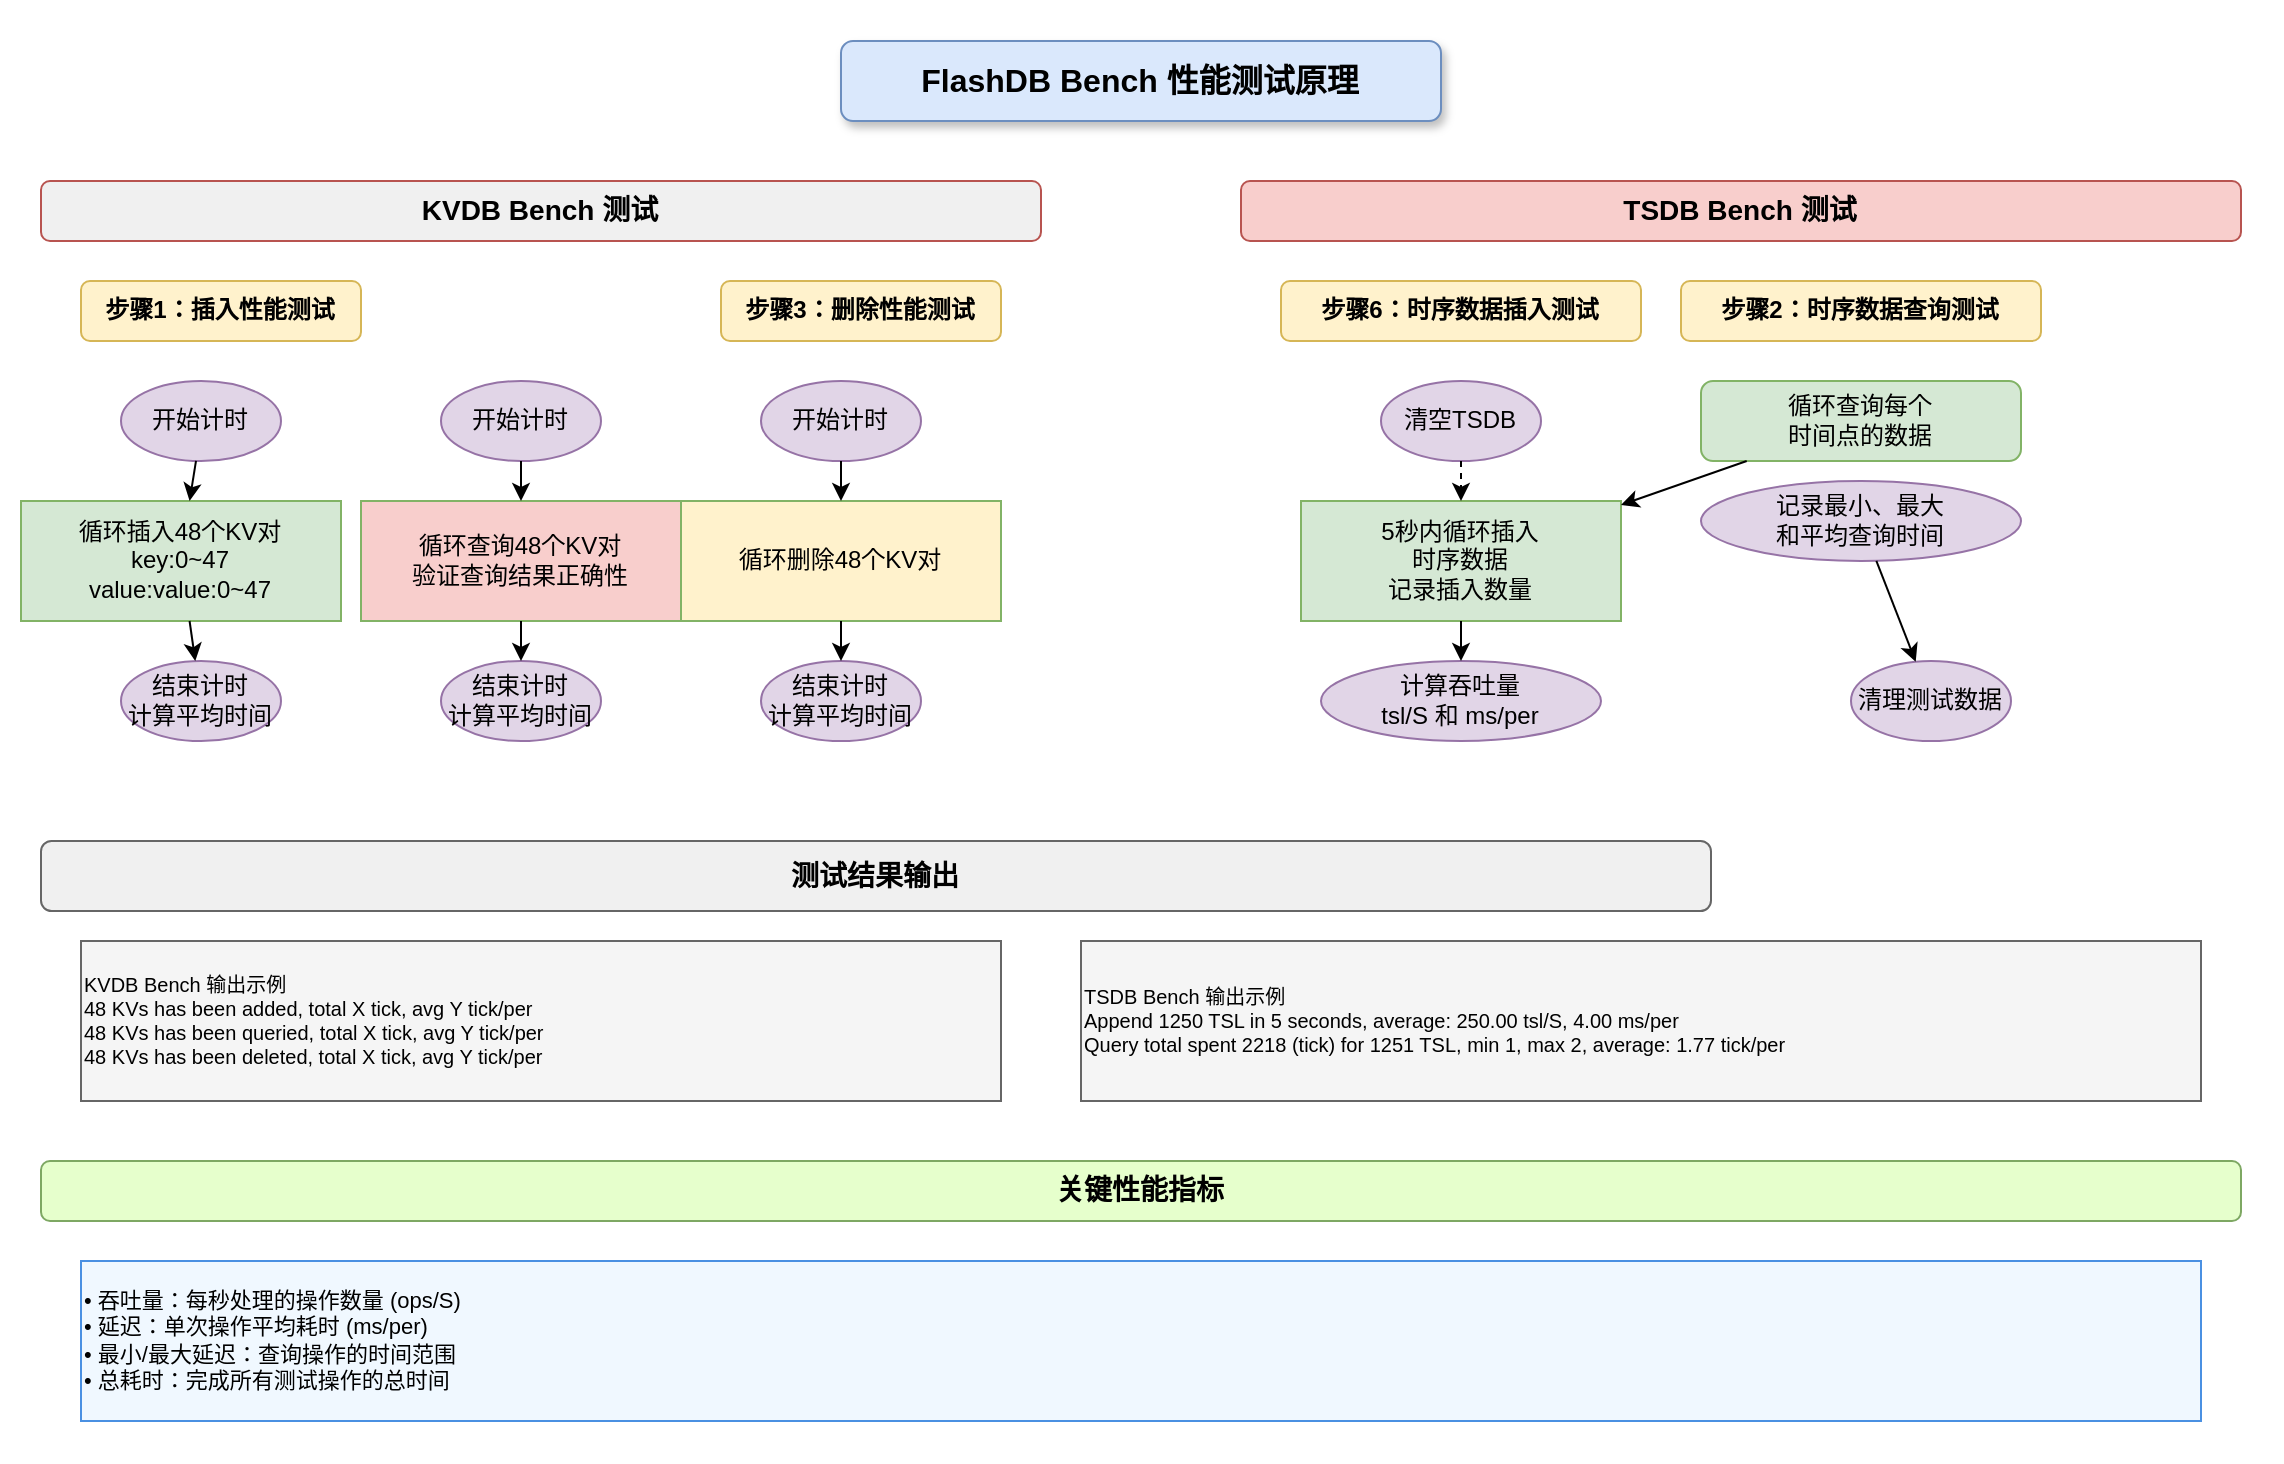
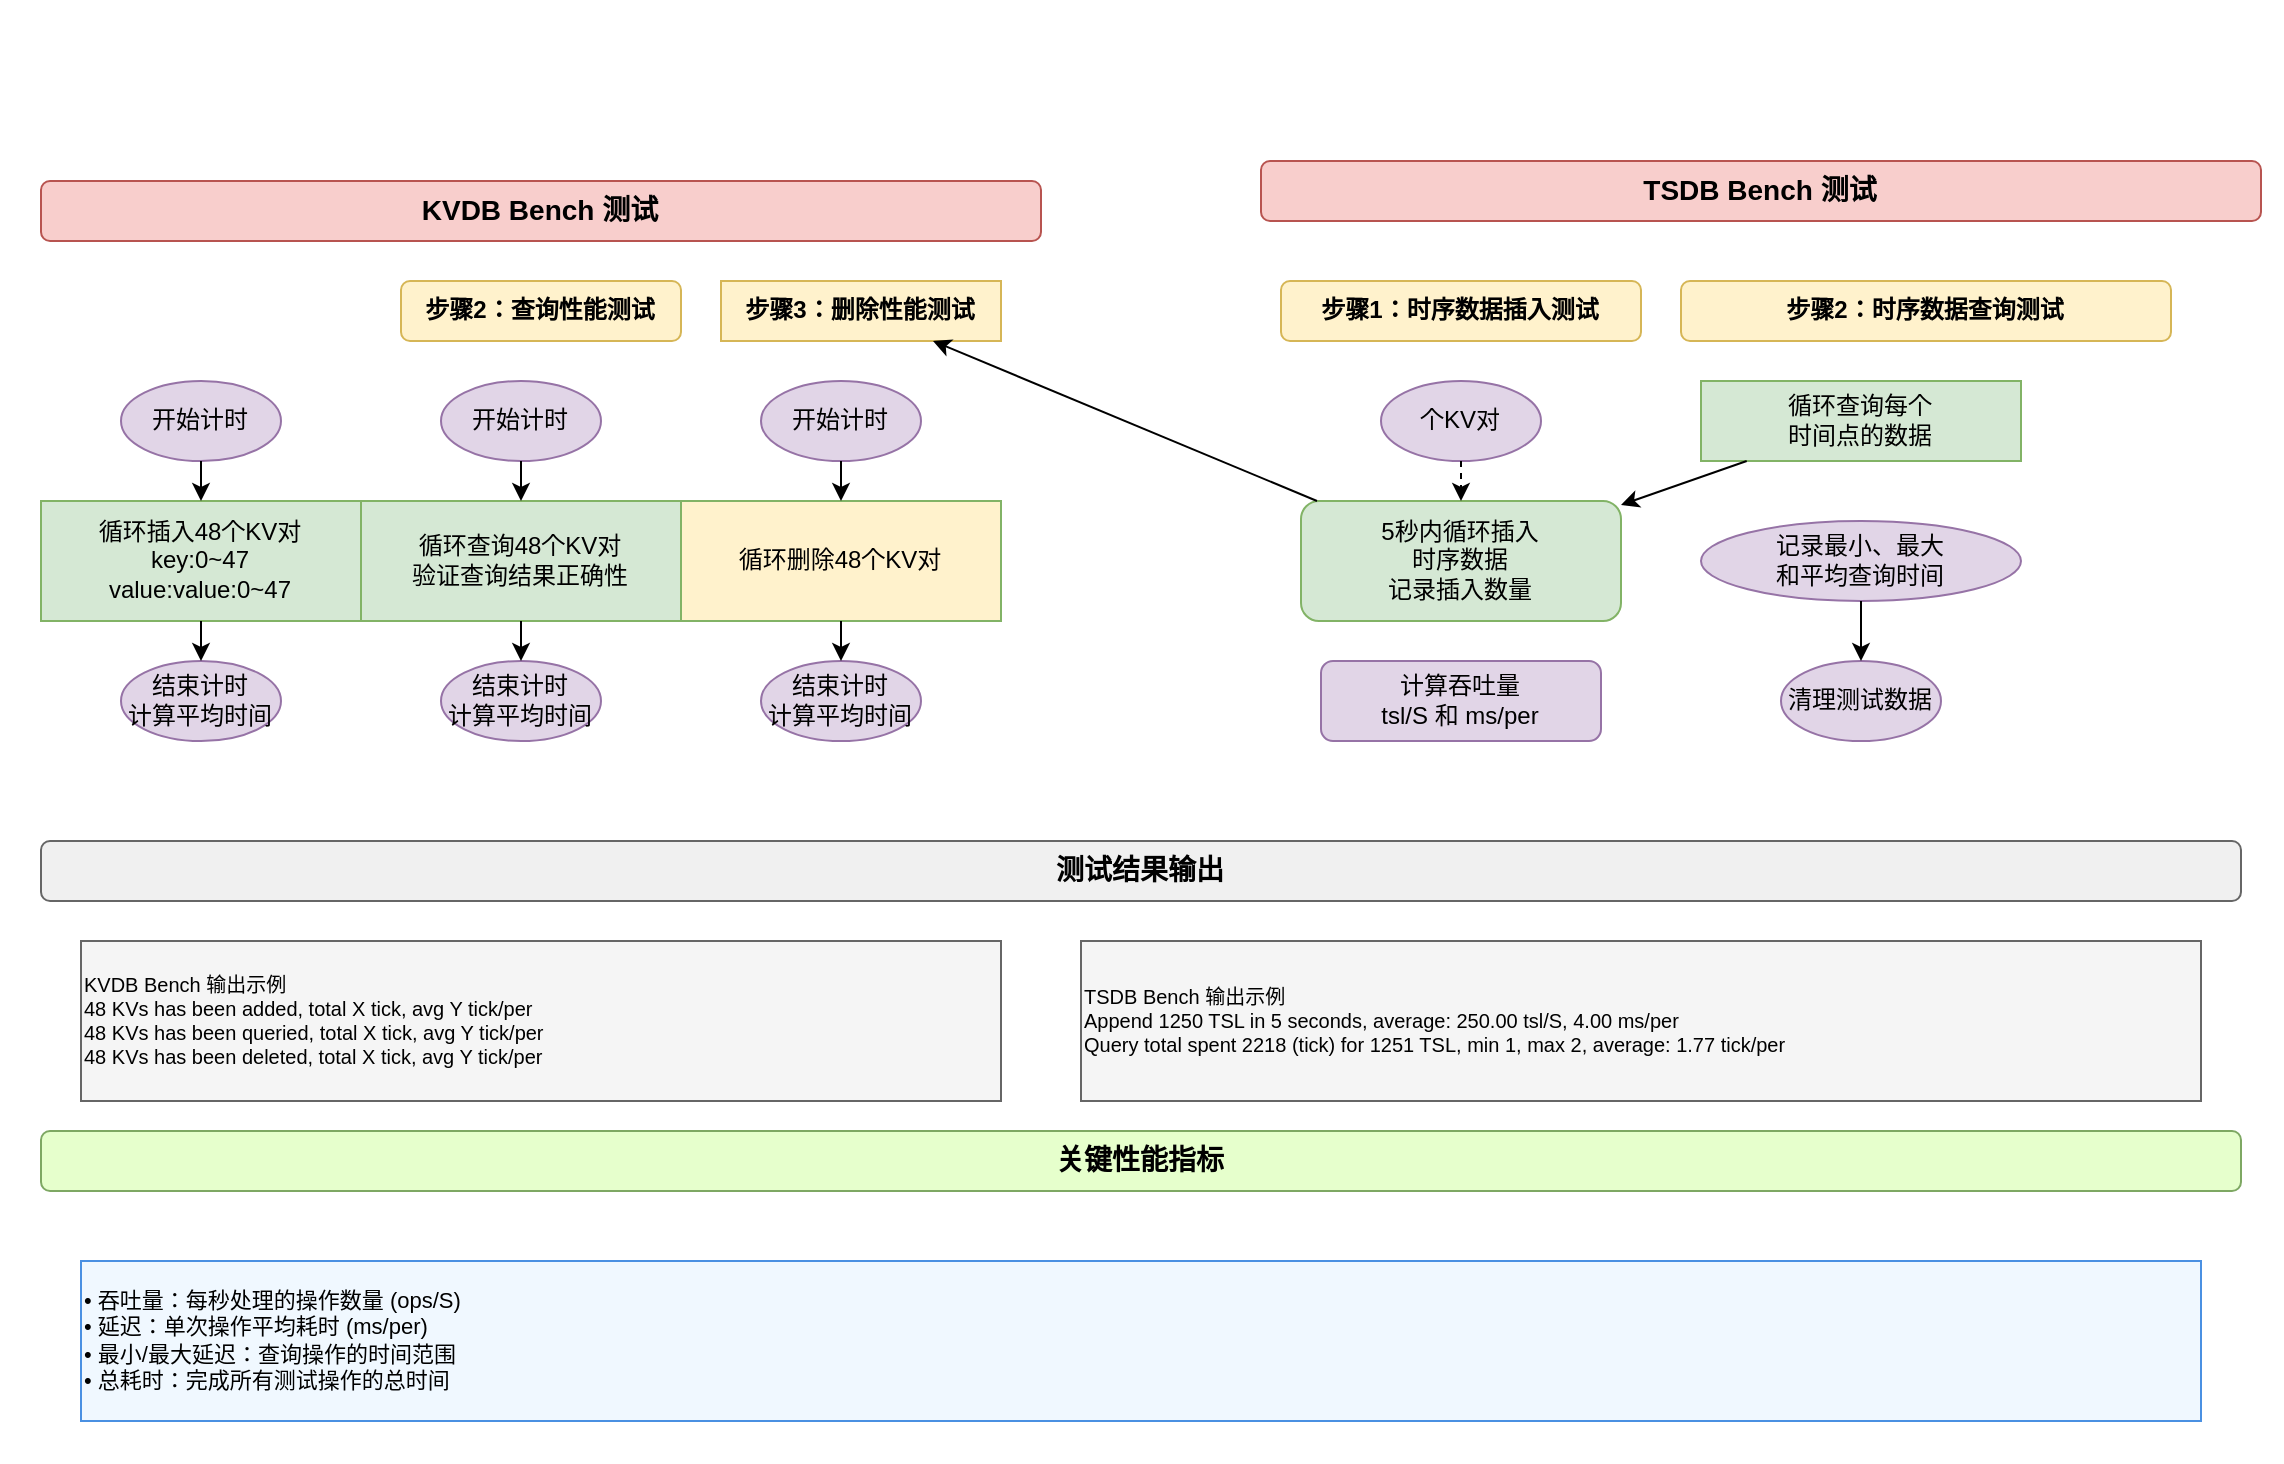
(1141, 81) -> none
(541, 211) -> (541, 211)
(1741, 211) -> (1761, 191)
(221, 311) -> none
none -> (541, 311)
(861, 311) -> (861, 311)
(1461, 311) -> (1461, 311)
(1861, 311) -> (1926, 311)
(1461, 421) -> (1461, 421)
(1861, 421) -> (1861, 421)
(1861, 521) -> (1861, 561)
(181, 561) -> (201, 561)
(521, 561) -> (521, 561)
(1461, 561) -> (1461, 561)
(1461, 634) -> (1131, 424)
(1461, 701) -> (1461, 701)
(1931, 701) -> (1861, 701)
(876, 876) -> (1141, 871)
(1141, 1191) -> (1141, 1161)
